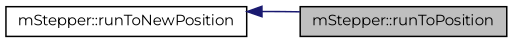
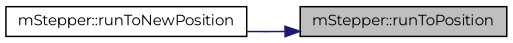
(281, 12) -> (266, 32)
